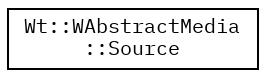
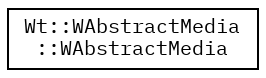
(133, 39) -> (133, 39)
